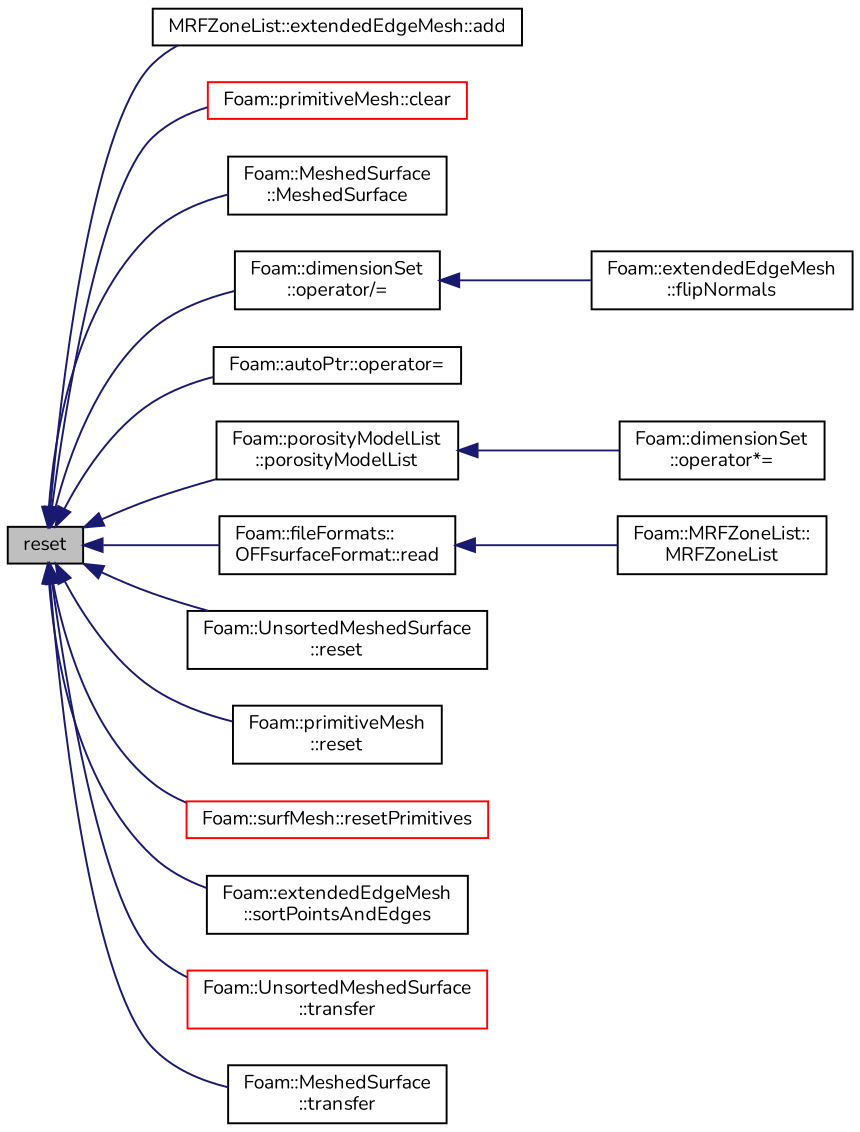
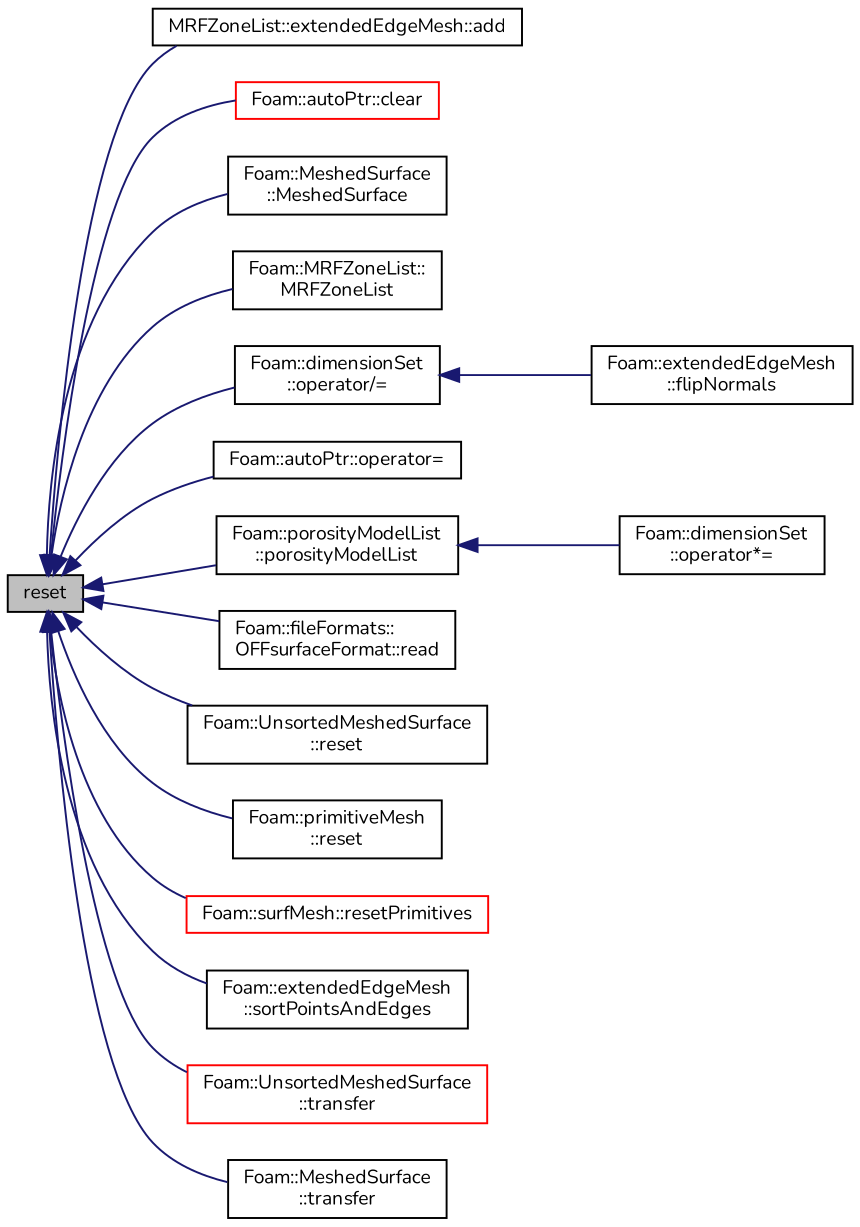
(337, 101) -> (337, 101)
(546, 545) -> (103, 392)
